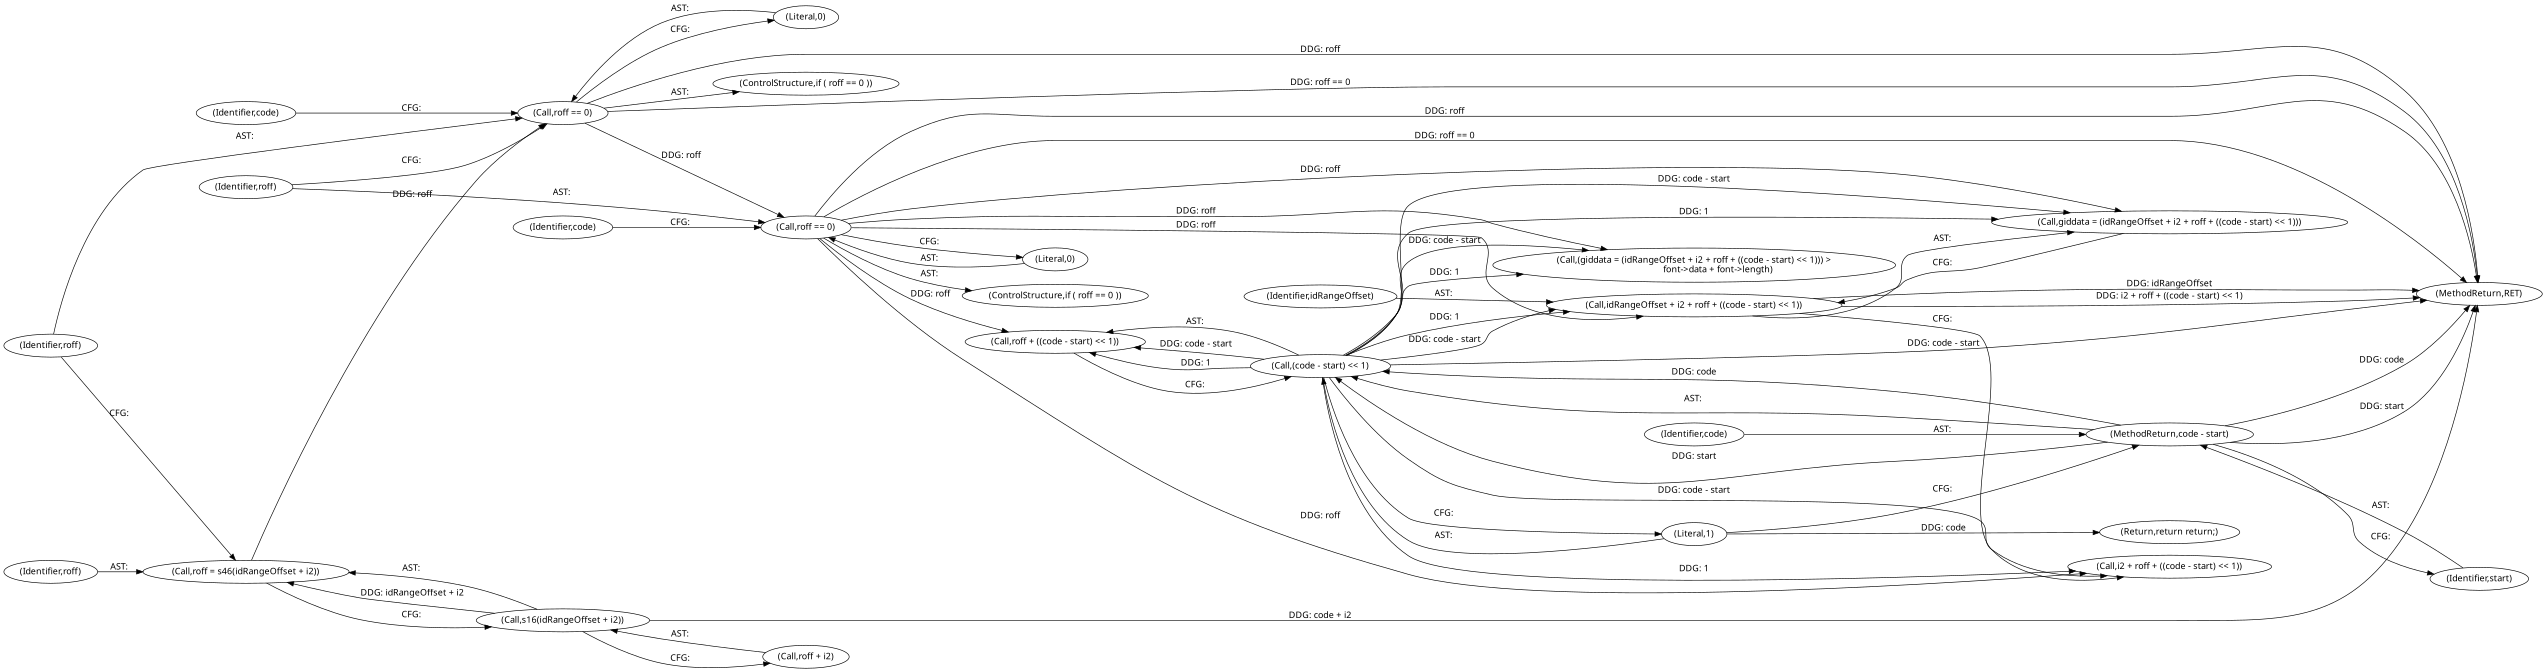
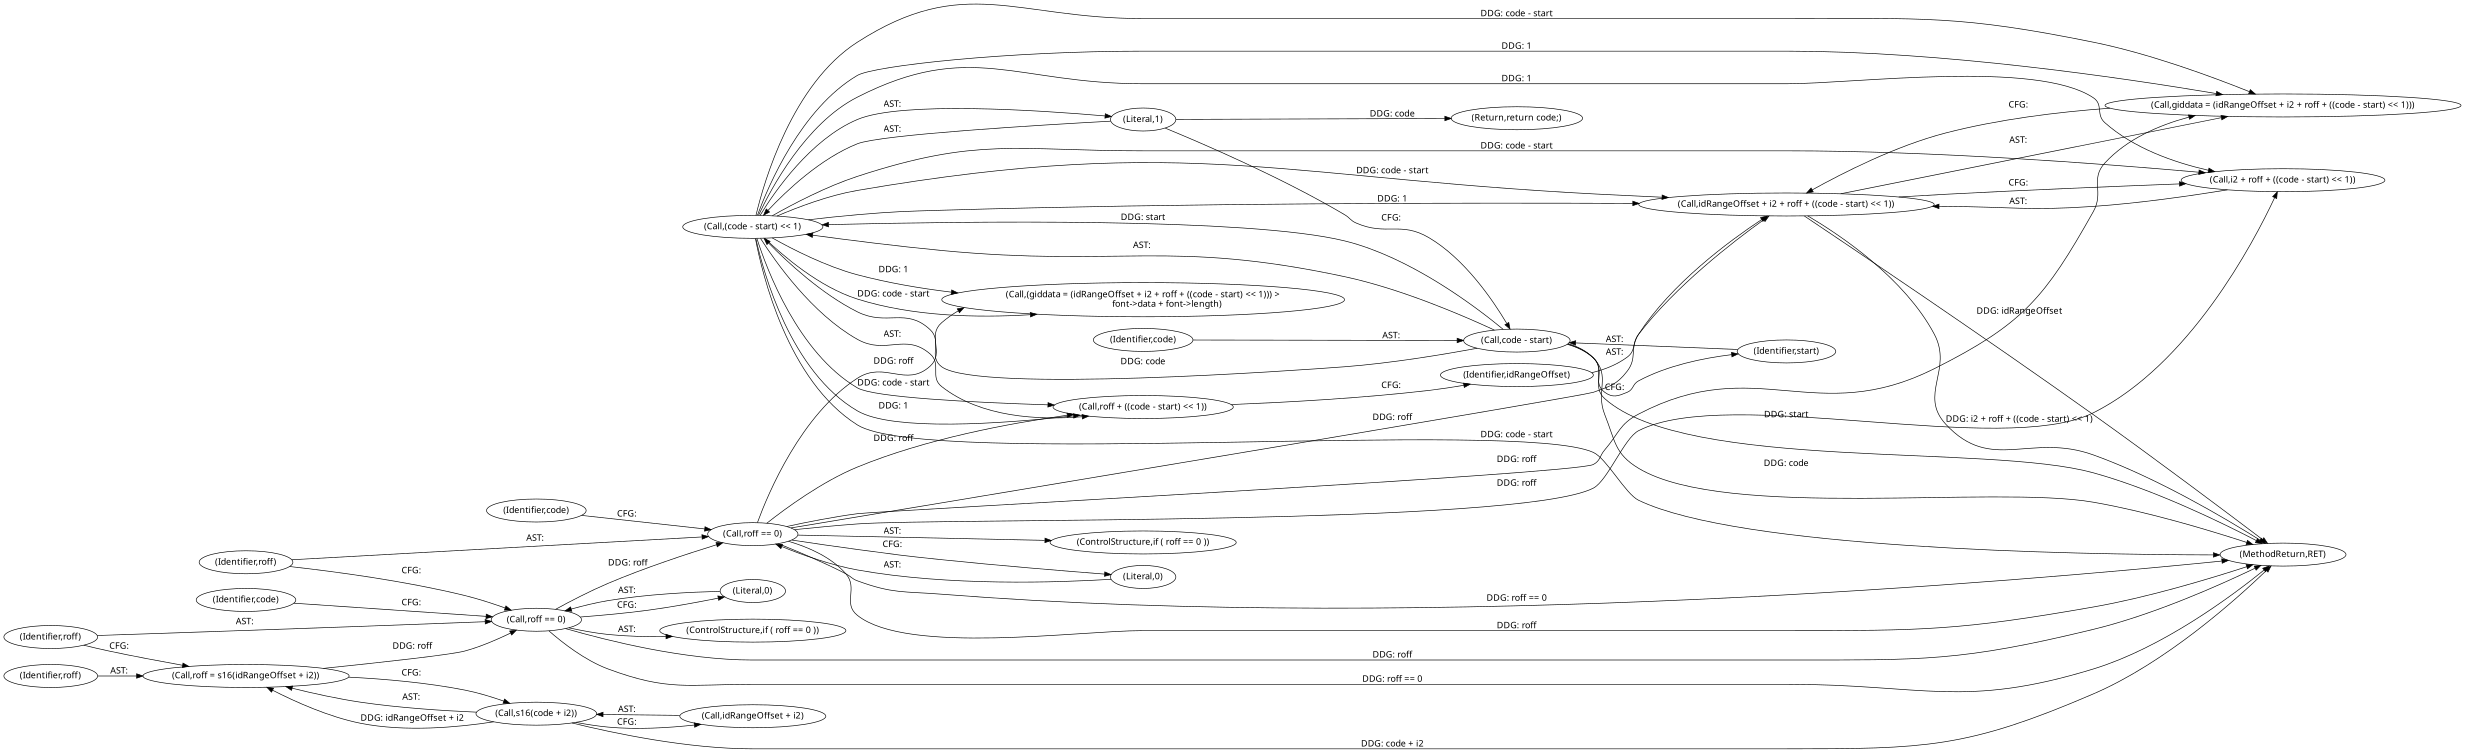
none -> (2084, 207)
(1176, 392) -> (1348, 398)
(2170, 434) -> (1517, 341)
(1445, 513) -> (894, 105)
(2170, 532) -> (1517, 118)
(246, 572) -> (246, 676)
(563, 620) -> (536, 714)
(806, 657) -> (753, 716)
